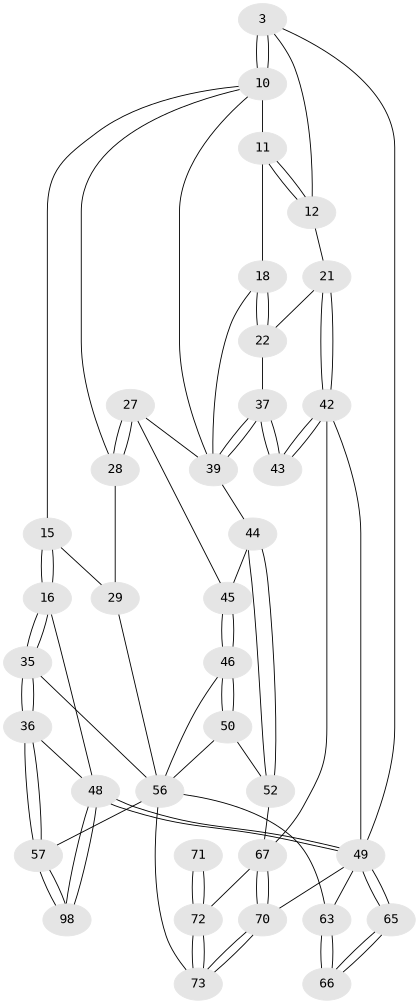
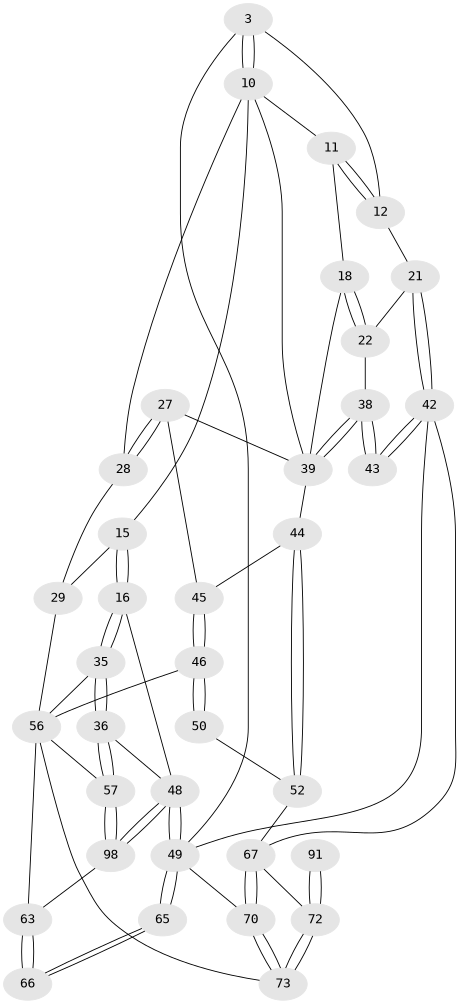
(263, 405) -> (365, 405)
(194, 759) -> none
(198, 856) -> (315, 856)
(344, 888) -> (69, 888)
